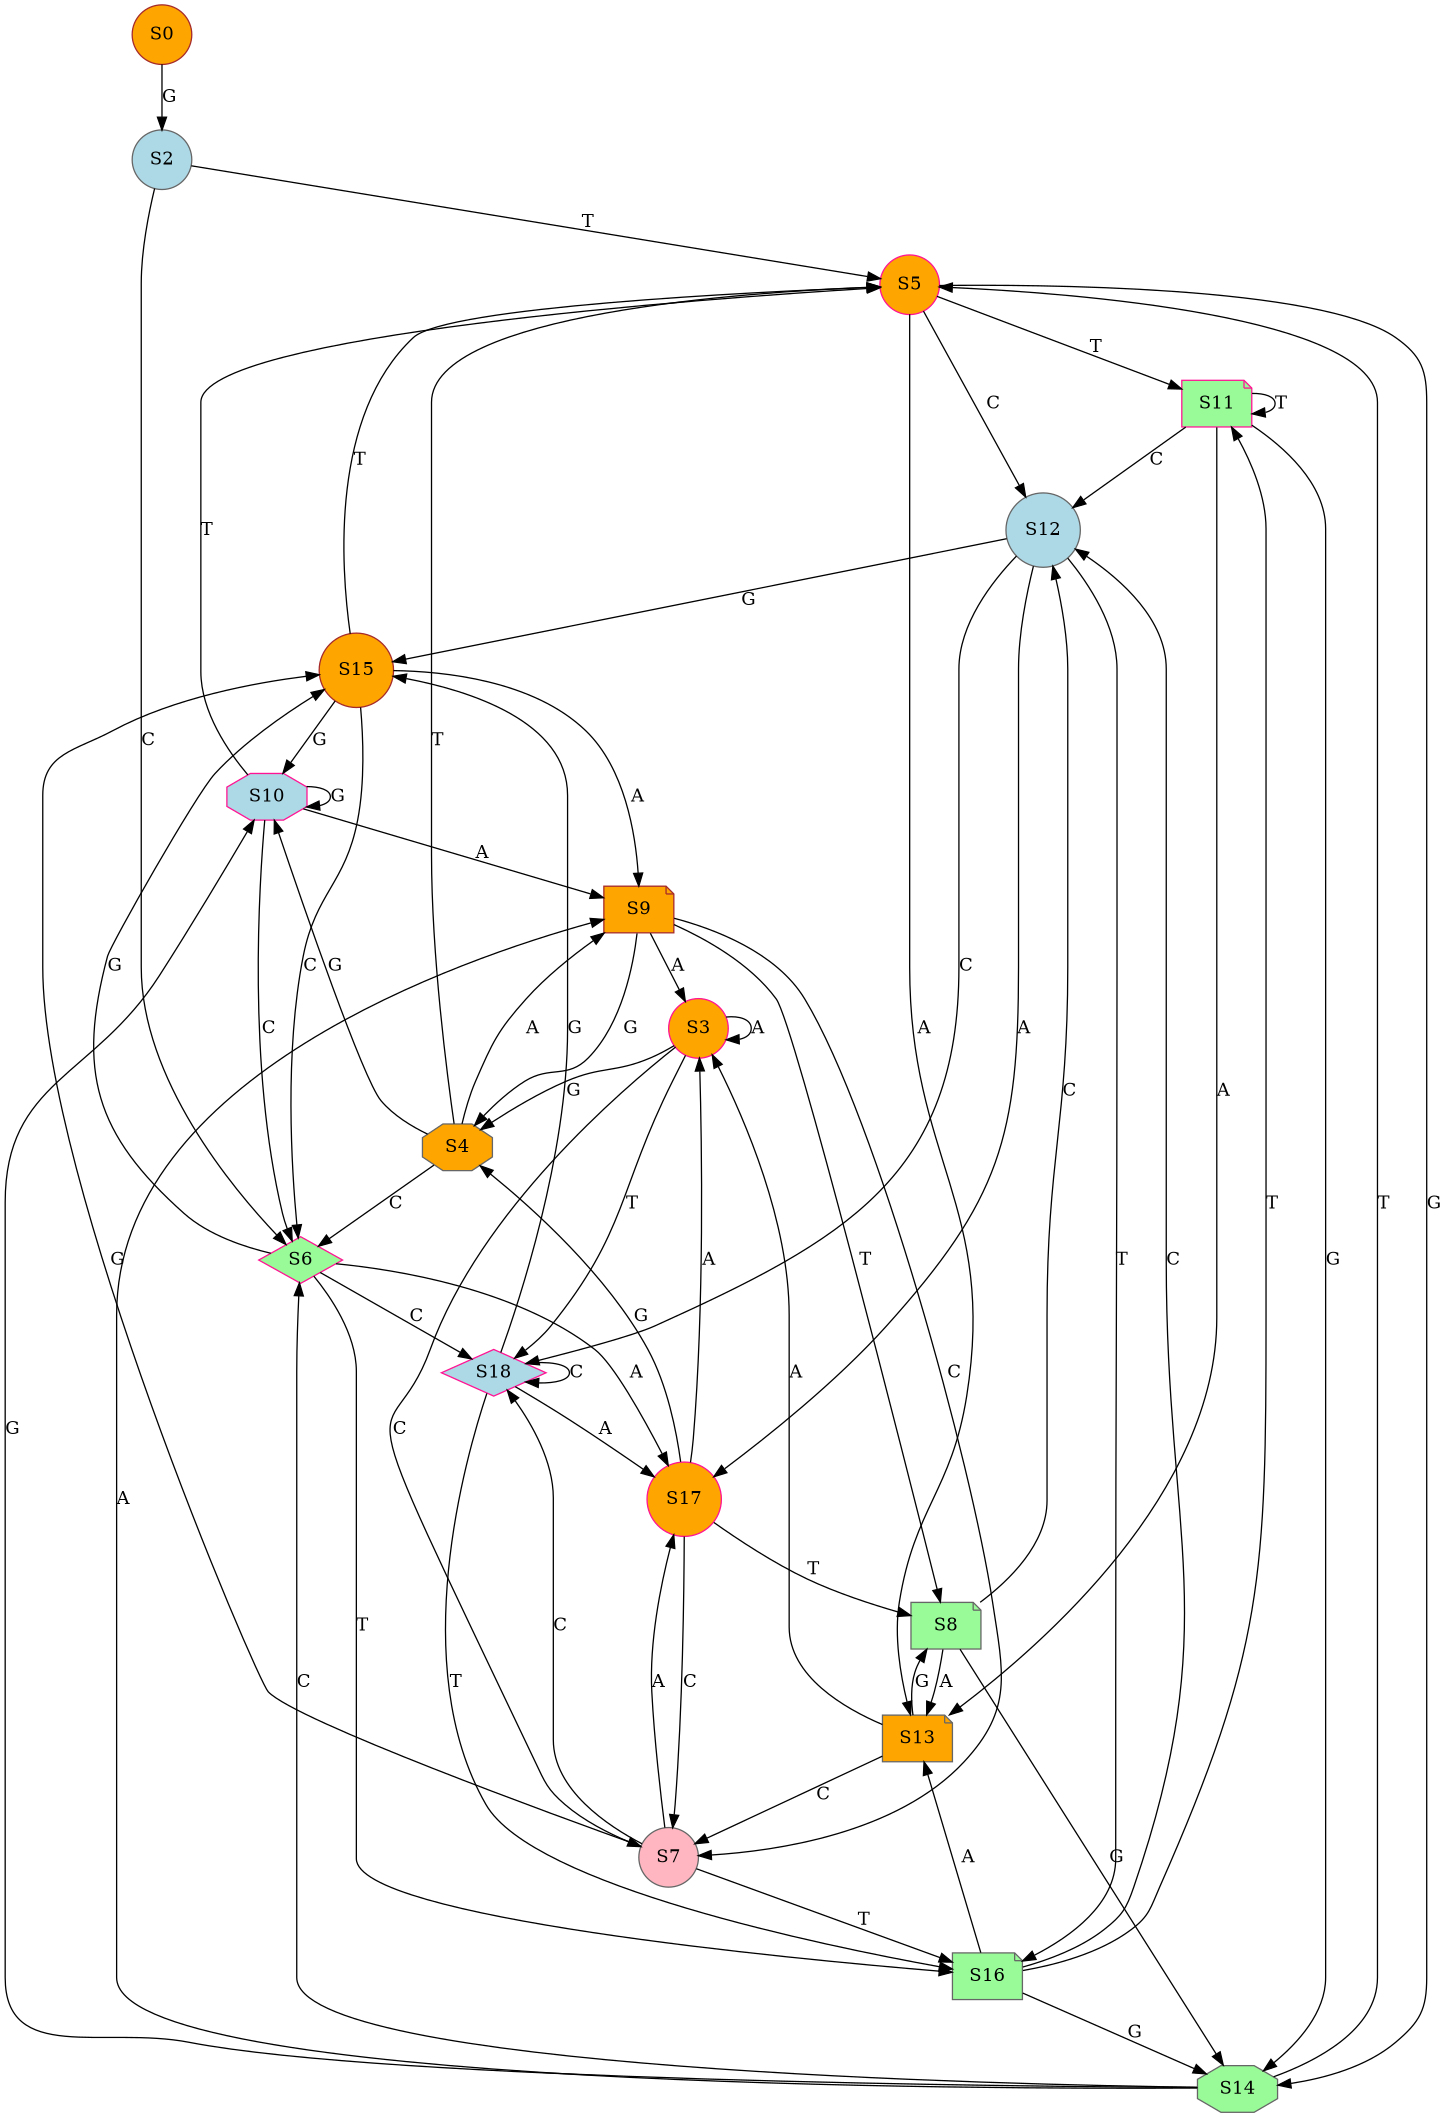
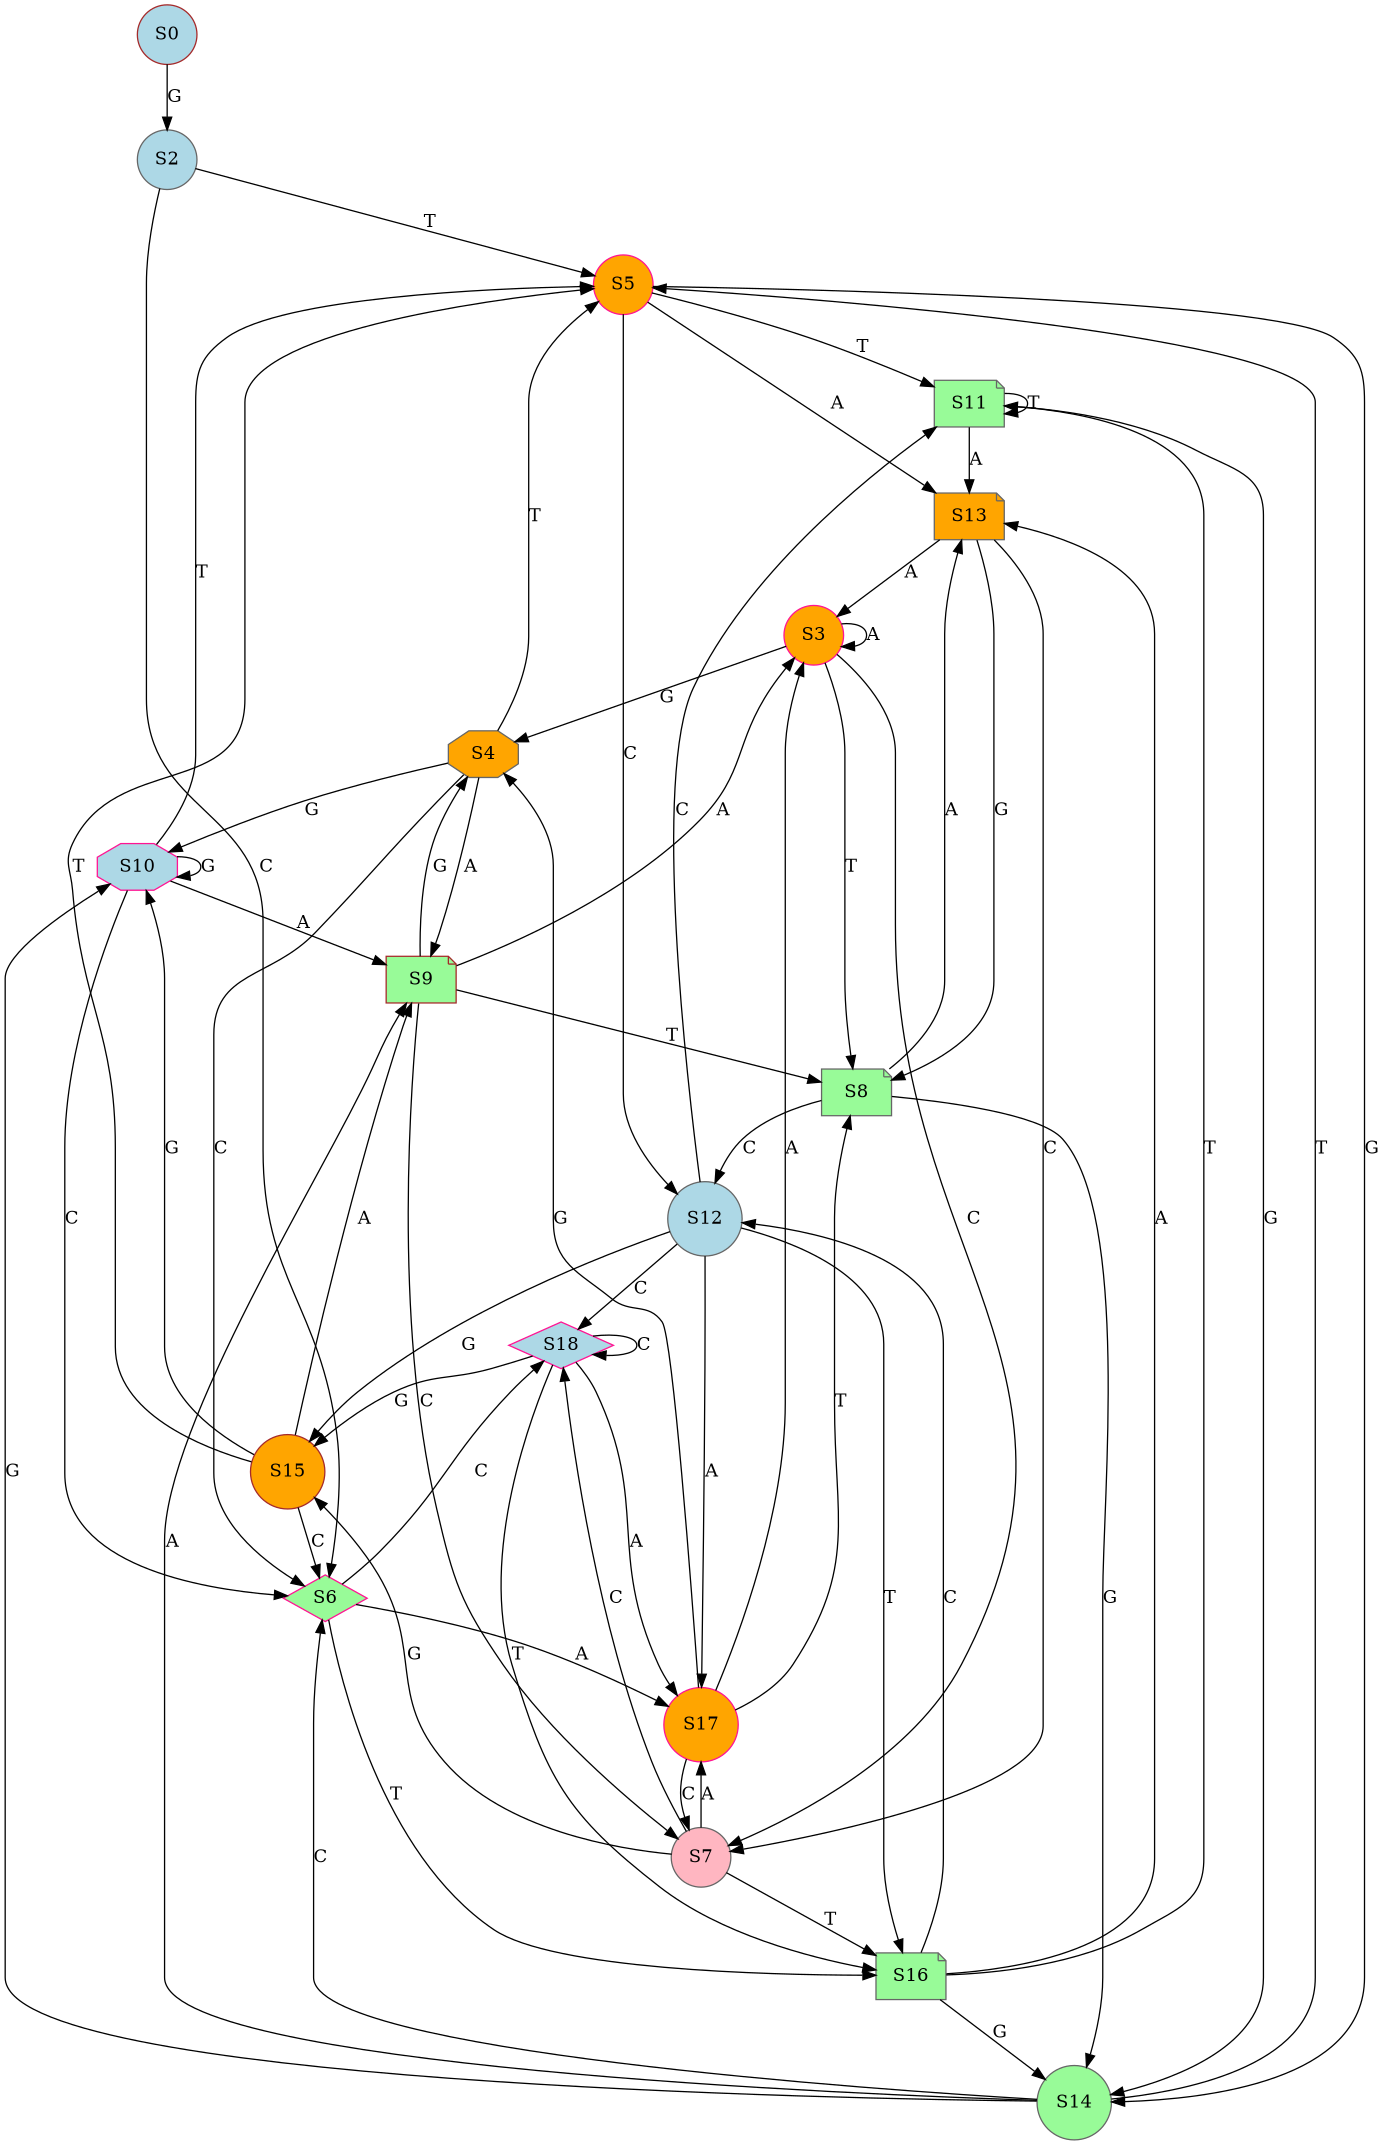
(162, 35) -> (167, 35)
(1217, 404) -> (969, 404)
(1135, 464) -> (678, 761)
(639, 910) -> (421, 980)
(102, 979) -> none
(619, 1211) -> (845, 858)
(1238, 2089) -> (1074, 2103)
